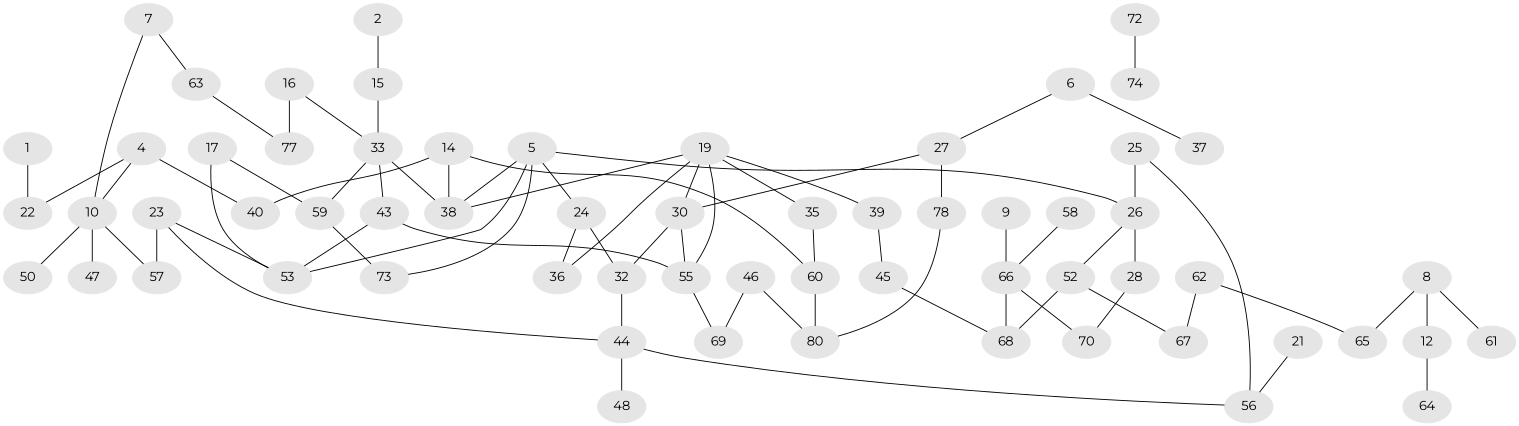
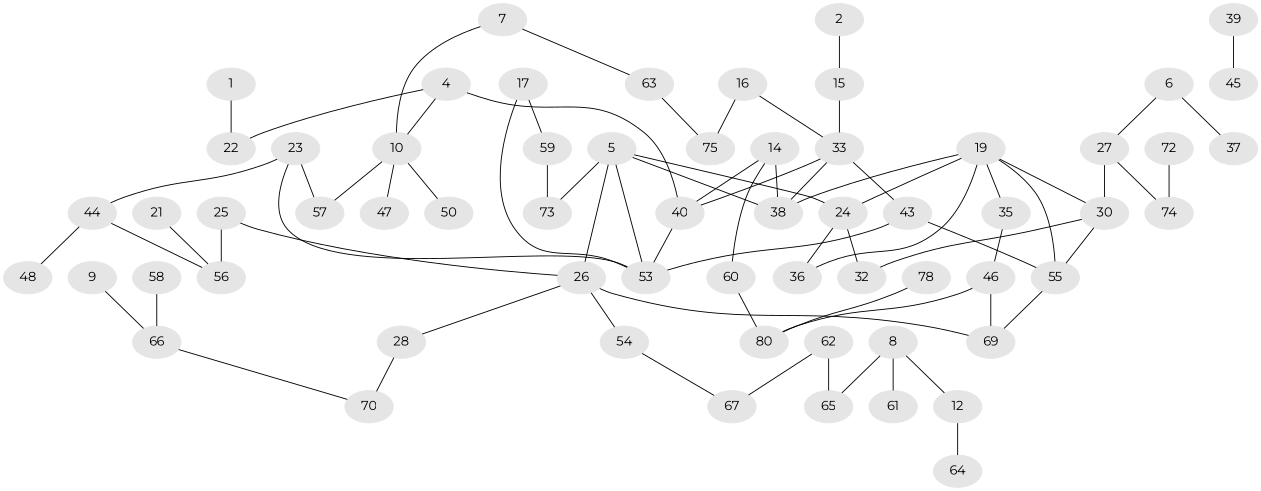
(289, 149) -> (710, 149)
(793, 178) -> (912, 181)
(942, 181) -> (1137, 181)
(343, 187) -> (770, 180)
none -> (663, 245)
(814, 246) -> (999, 245)
(1071, 278) -> (624, 342)
(622, 310) -> none
none -> (783, 315)
(1006, 342) -> none
